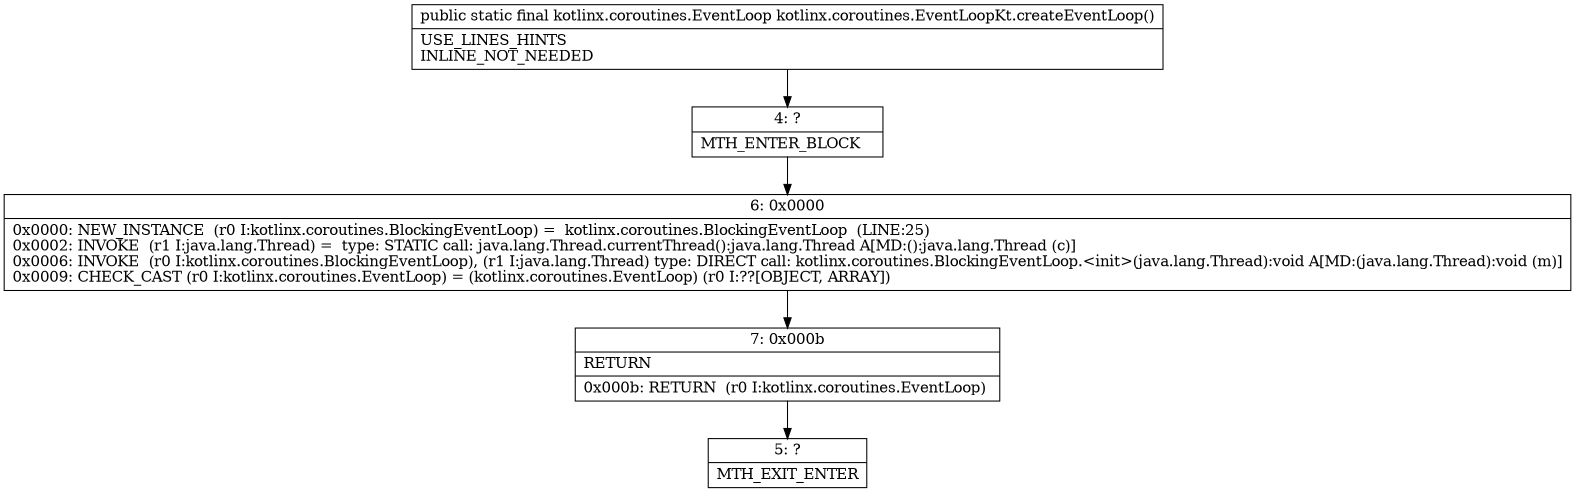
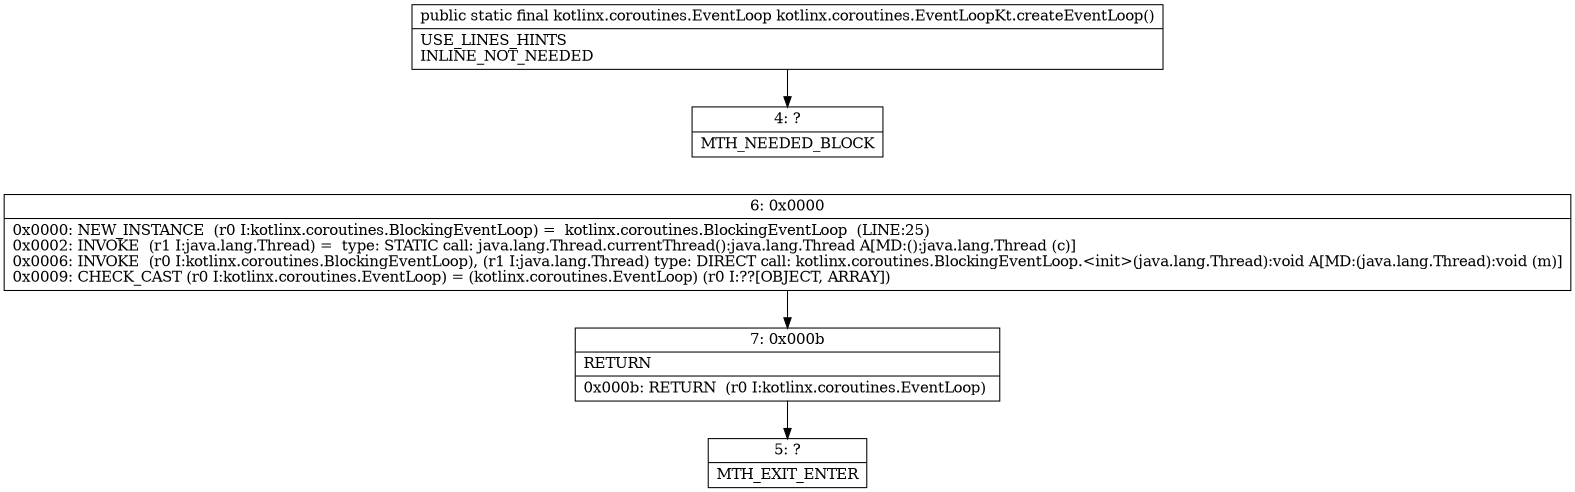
(781, 144) -> (788, 144)
(788, 170) -> none
